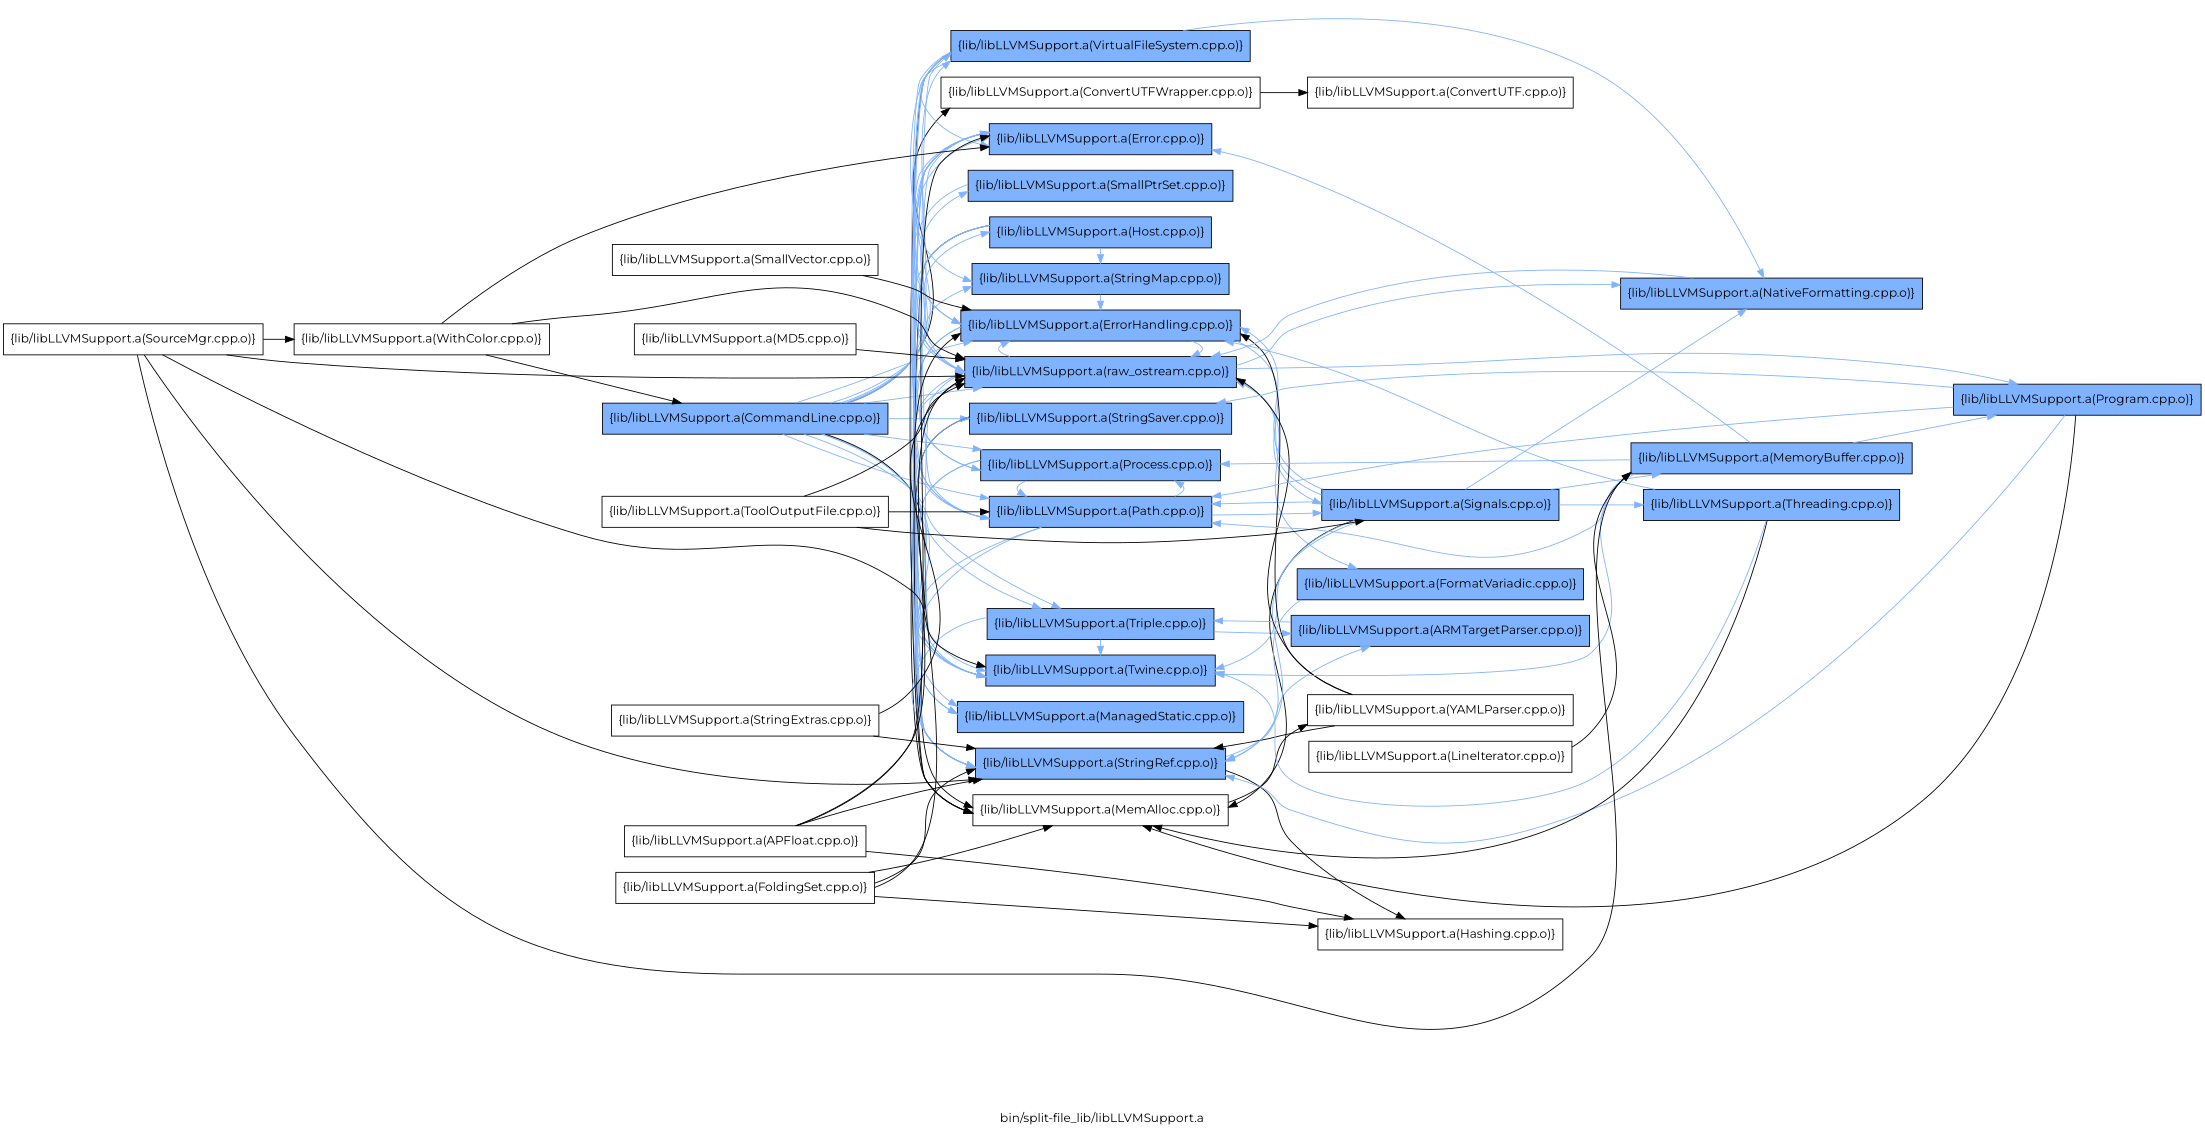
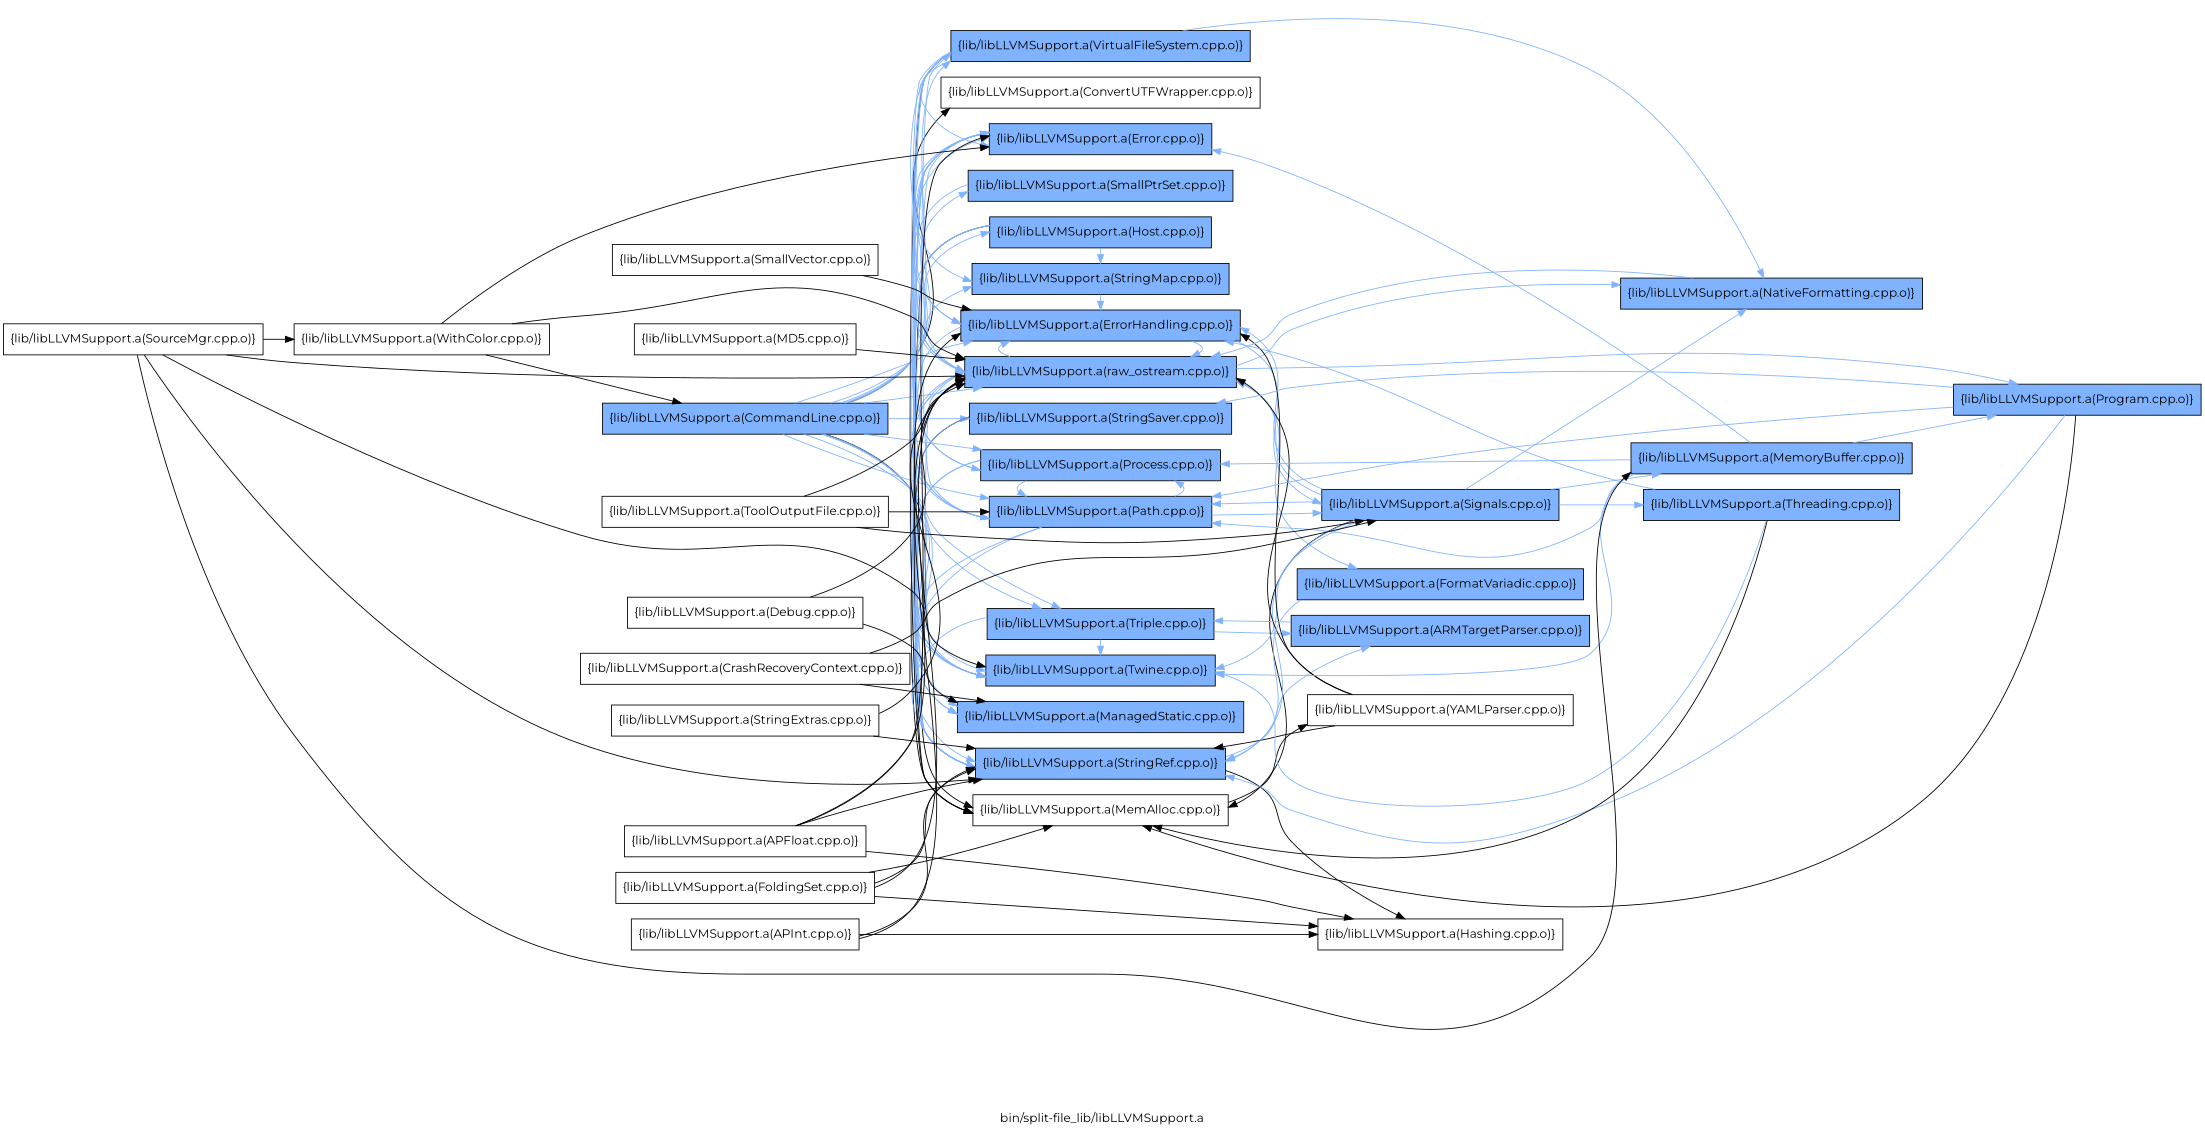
(1440, 93) -> none
(915, 429) -> (913, 450)
none -> (929, 582)
none -> (745, 613)
none -> (745, 669)
(1440, 757) -> none
none -> (745, 934)
